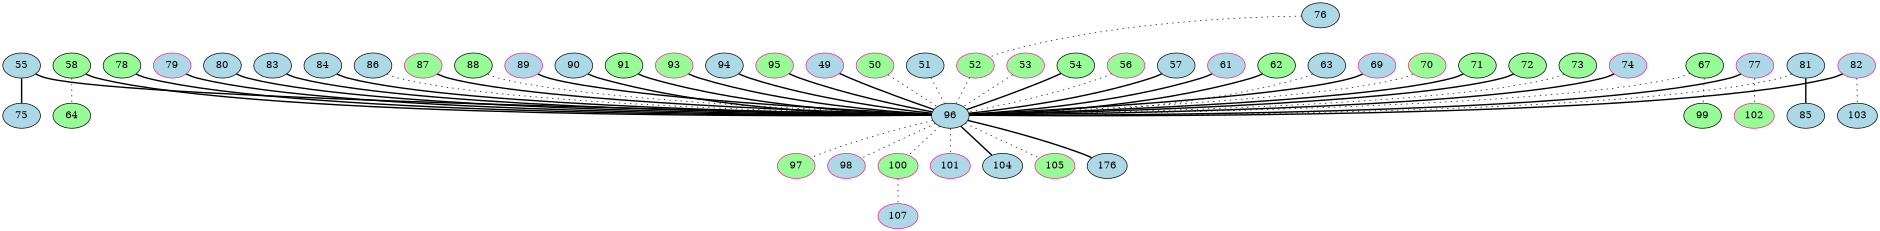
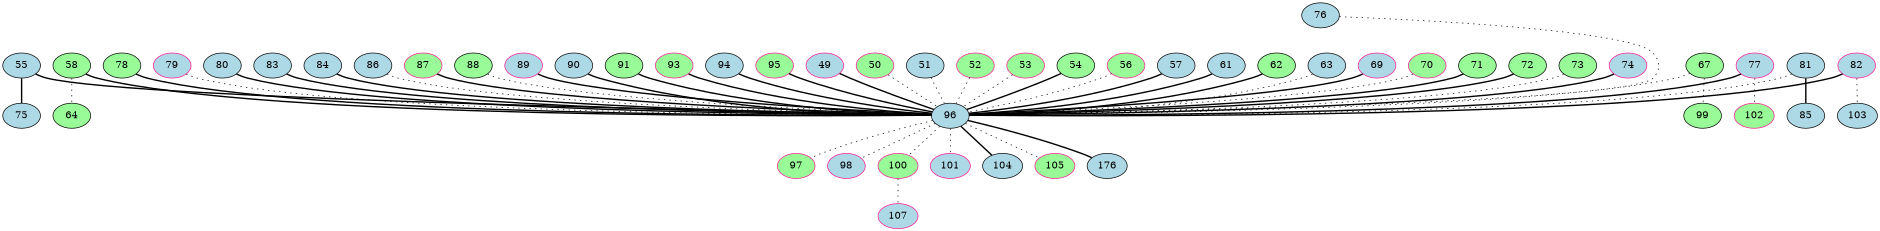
(1144, 26) -> (1658, 69)
(1226, 66) -> (1226, 66)
(558, 109) -> (558, 109)
